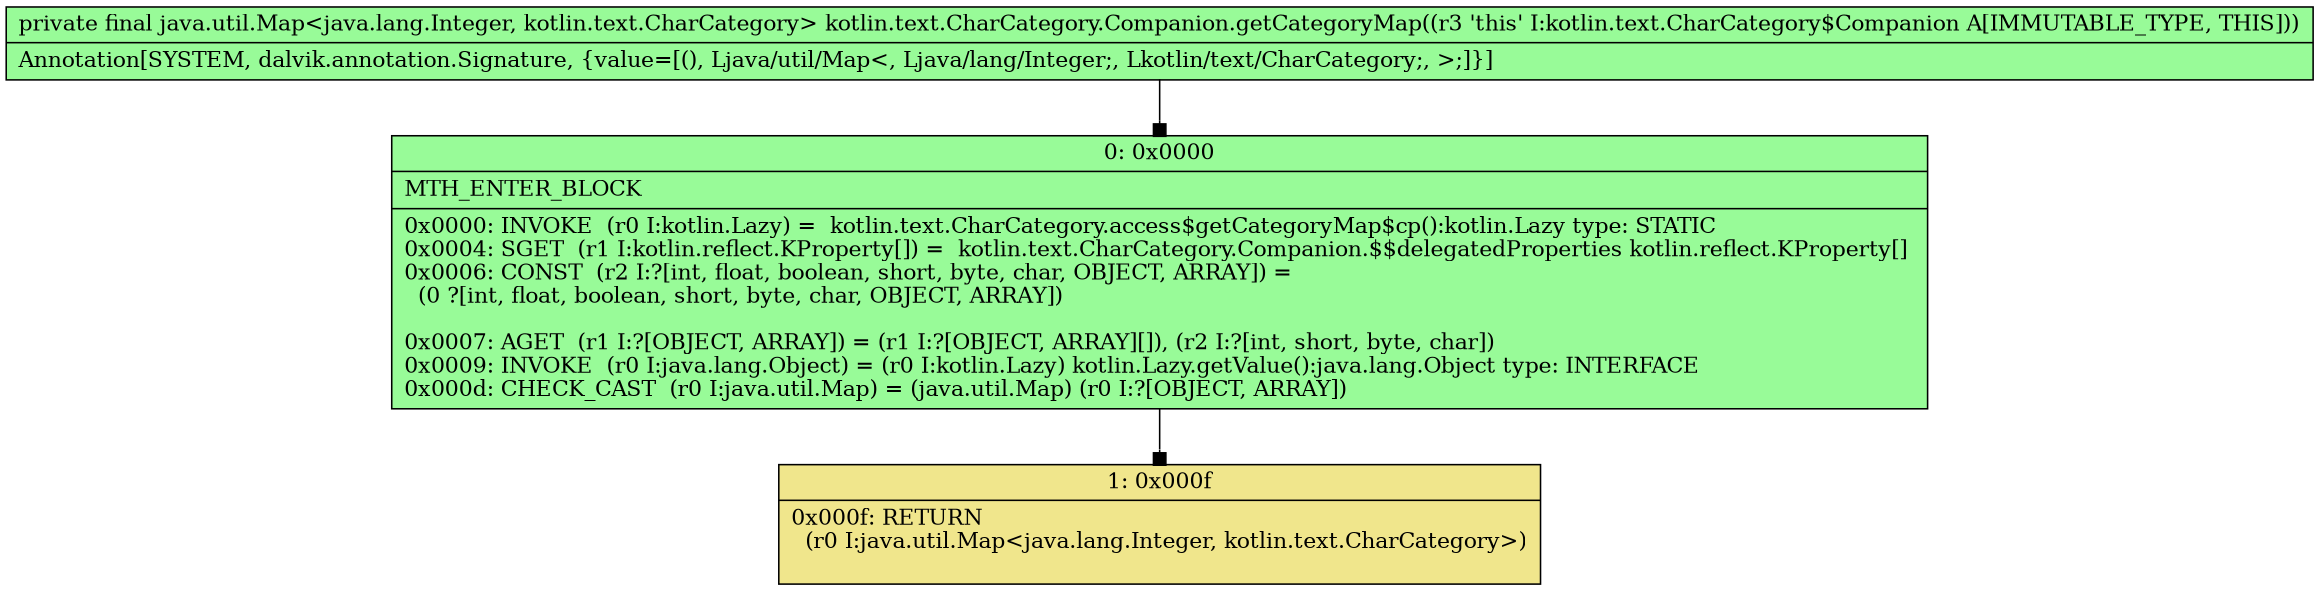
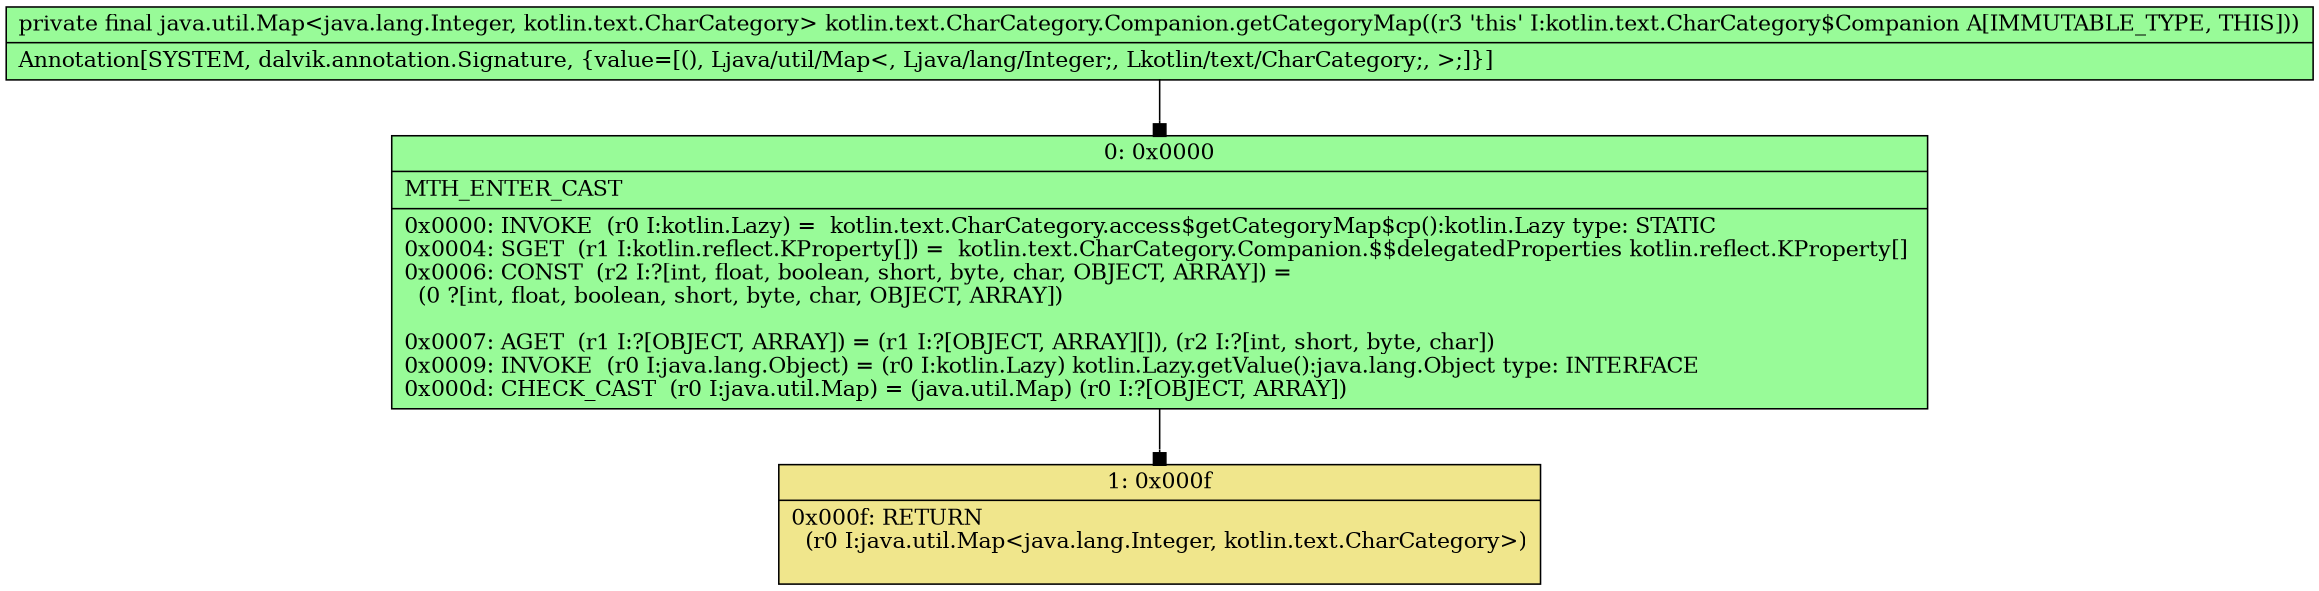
(524, 189) -> (514, 189)
